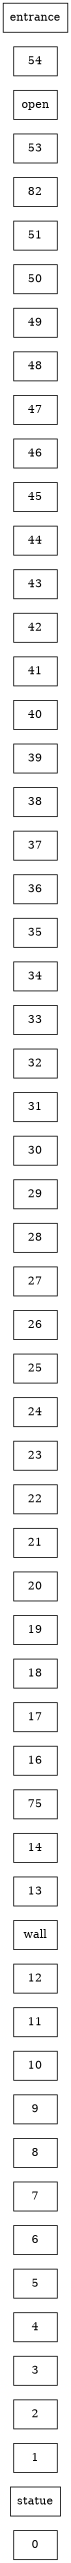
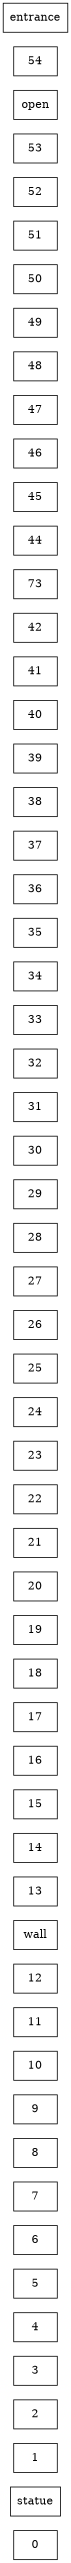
(36, 192) -> (36, 192)
(36, 584) -> (36, 584)
(36, 1804) -> (36, 1804)
